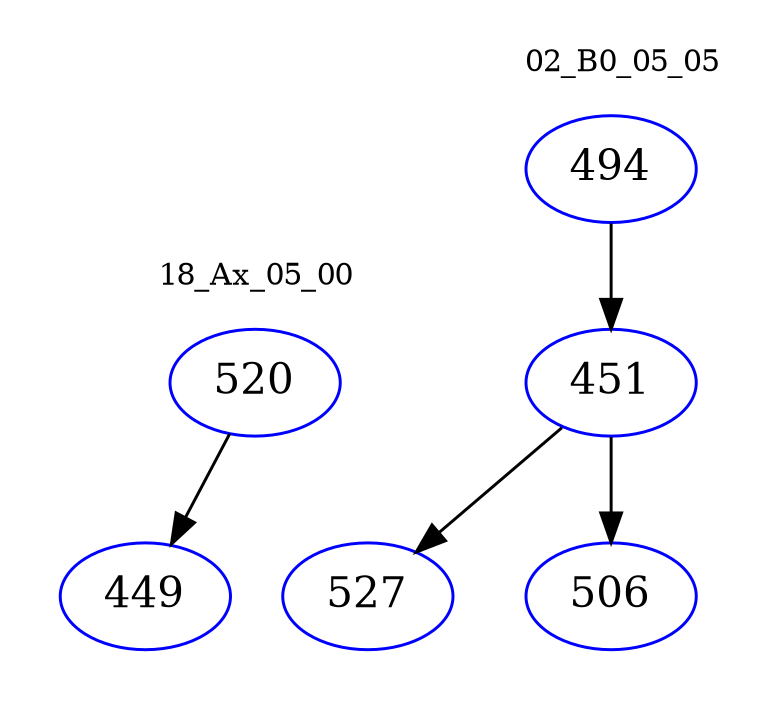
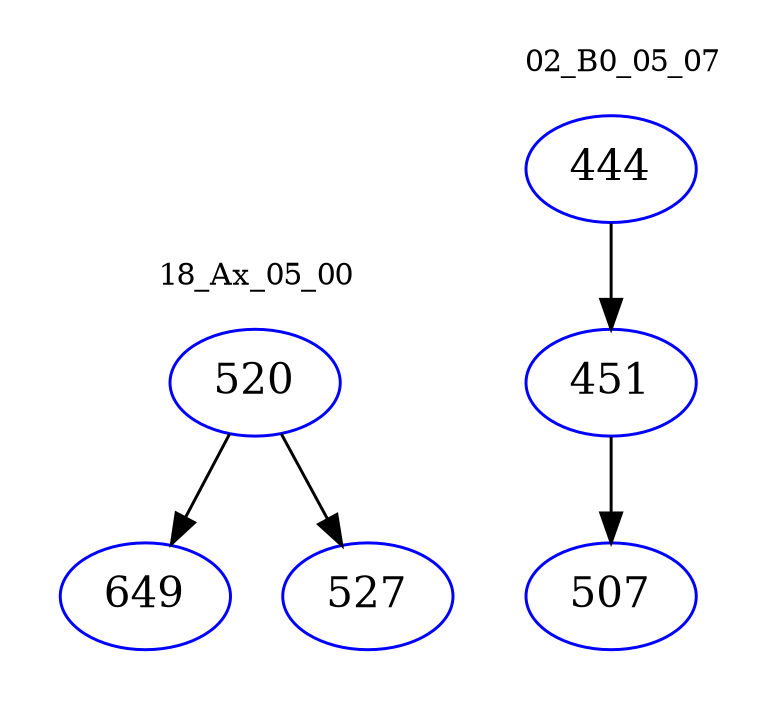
(623, 64) -> (623, 64)
(611, 169) -> (611, 169)
(522, 462) -> (304, 476)
(145, 596) -> (145, 596)
(611, 596) -> (611, 596)
